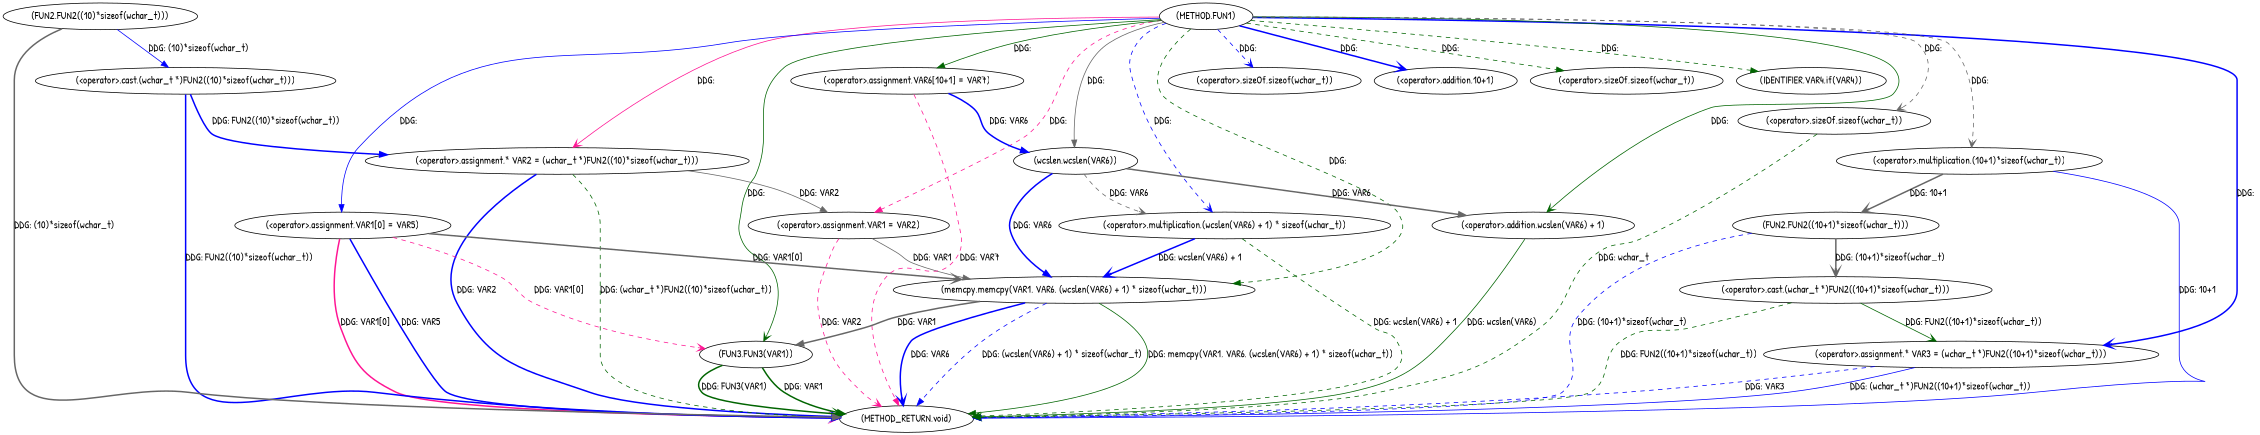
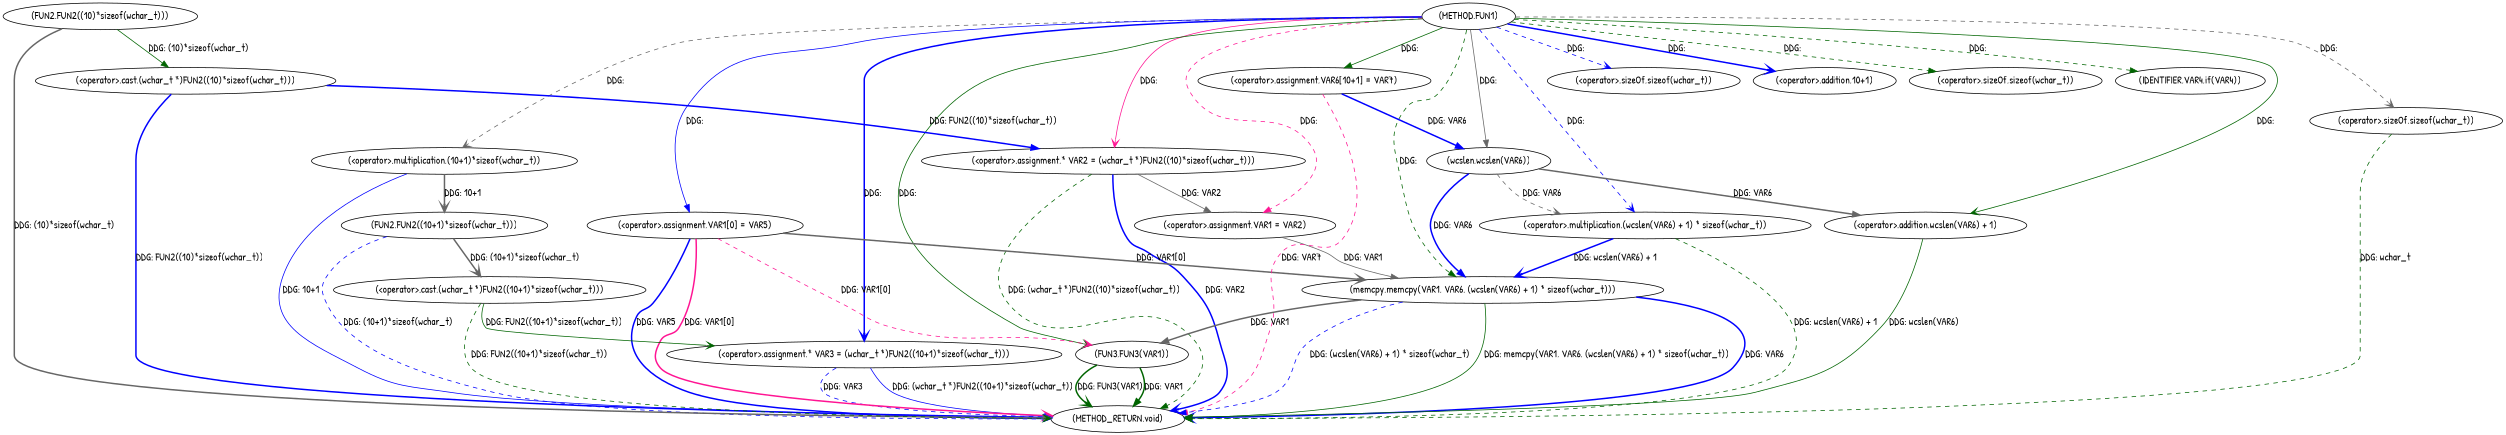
(140, 46) -> (140, 46)
(822, 328) -> none
(1594, 390) -> (607, 400)
